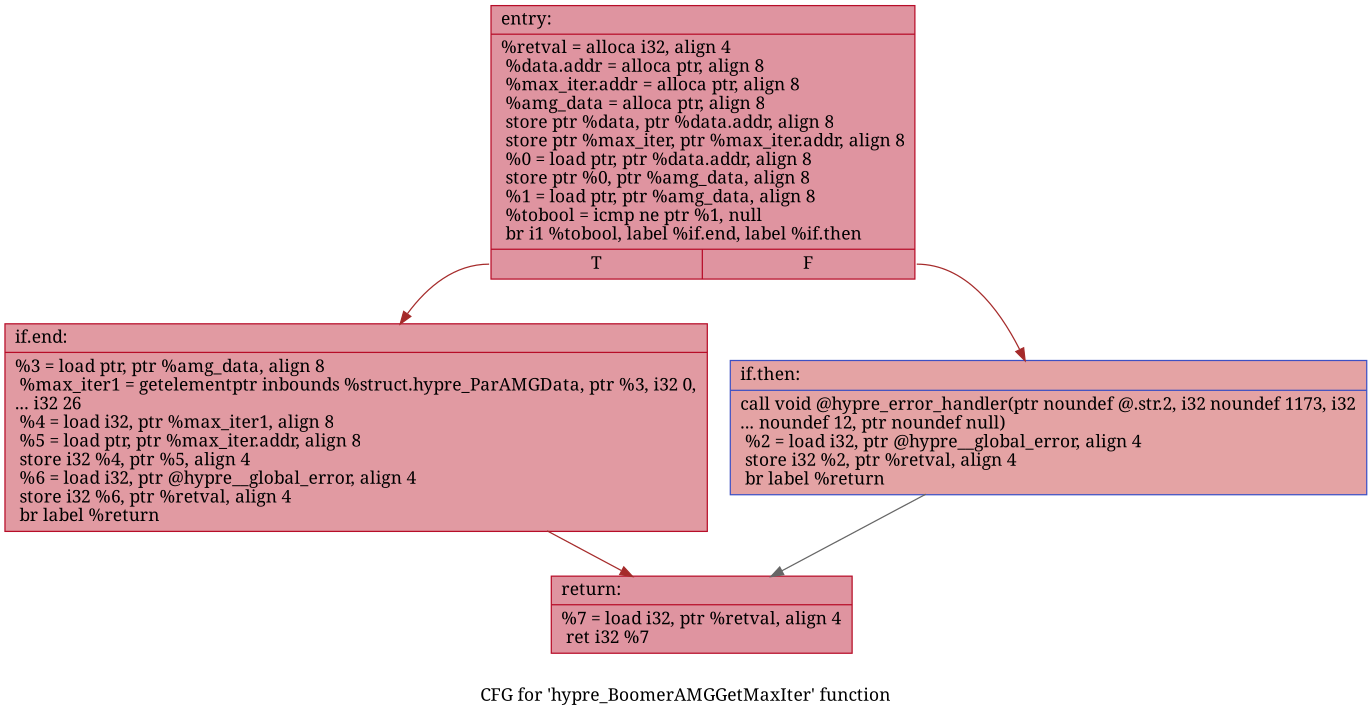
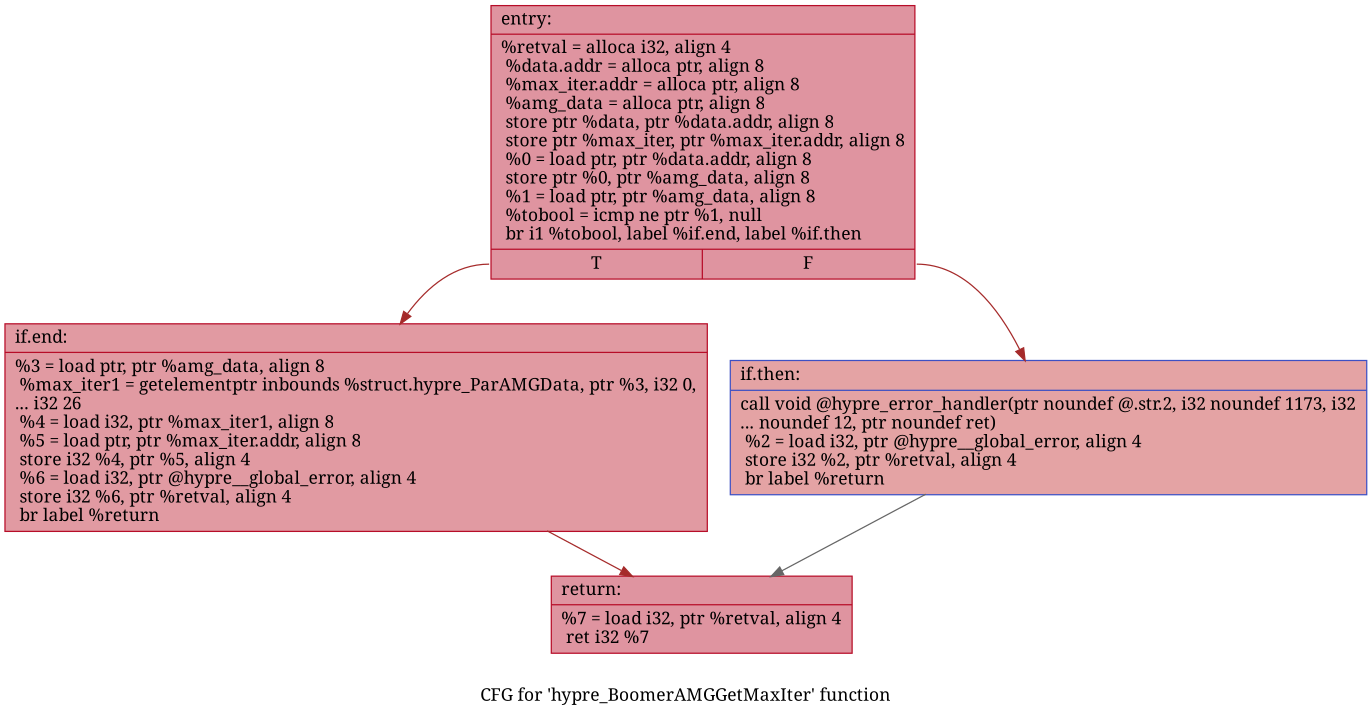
(873, 423) -> (868, 423)
